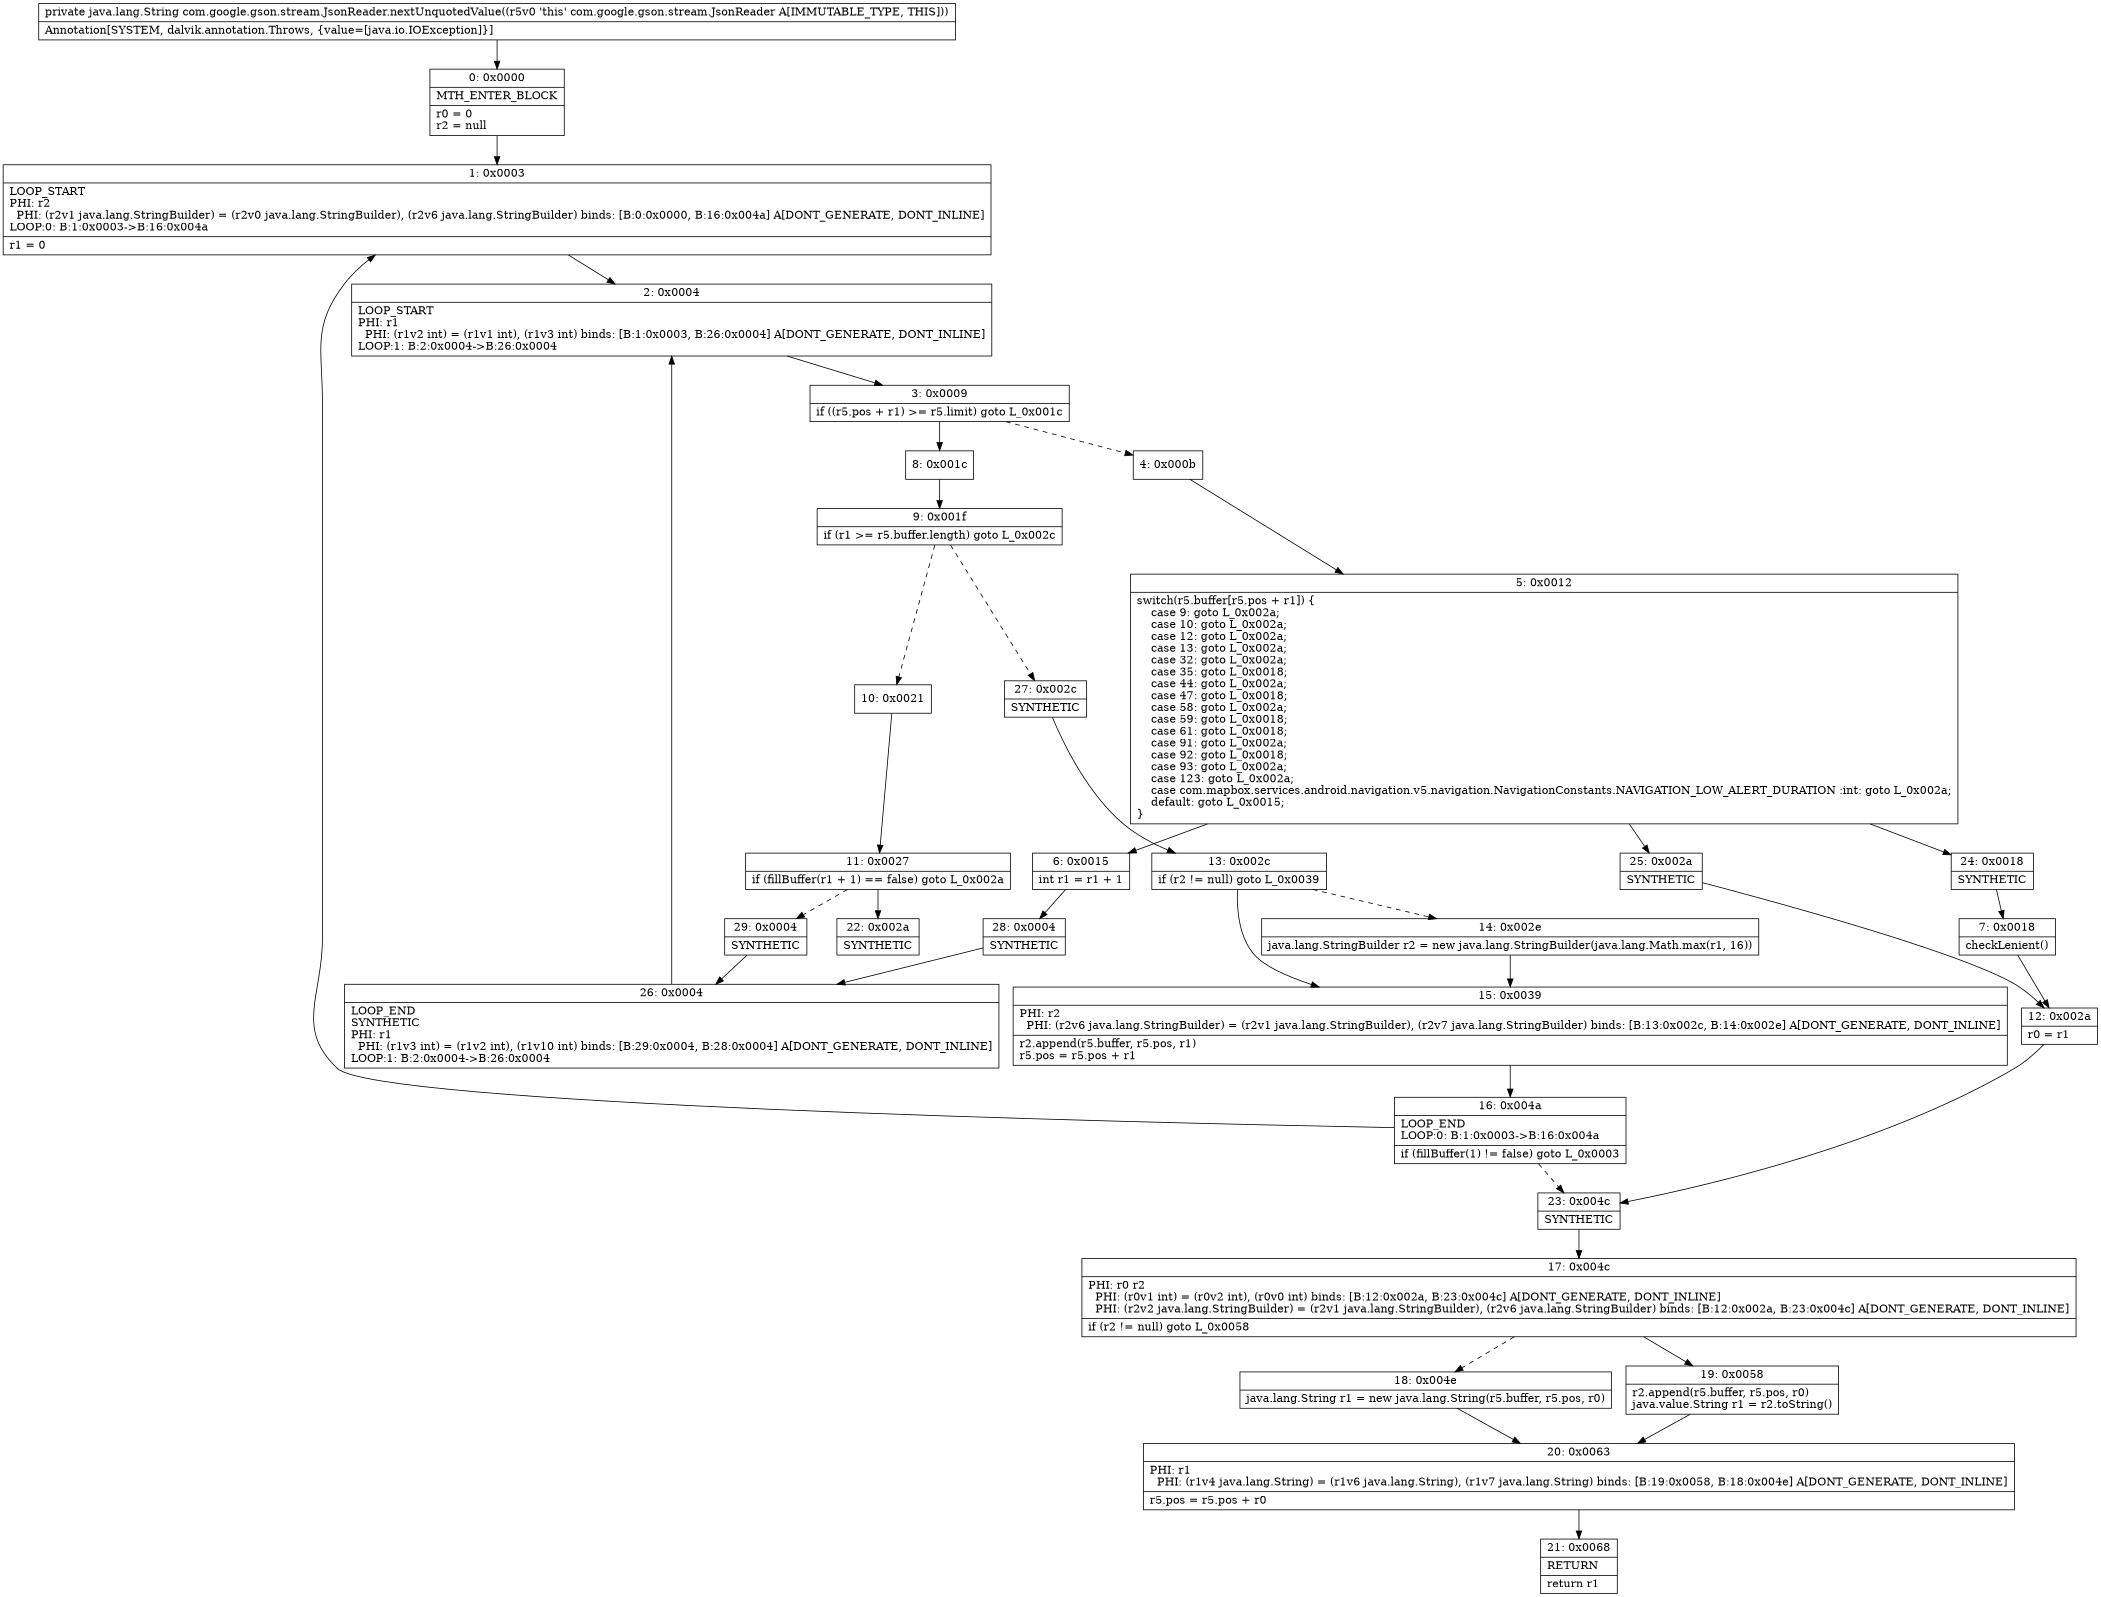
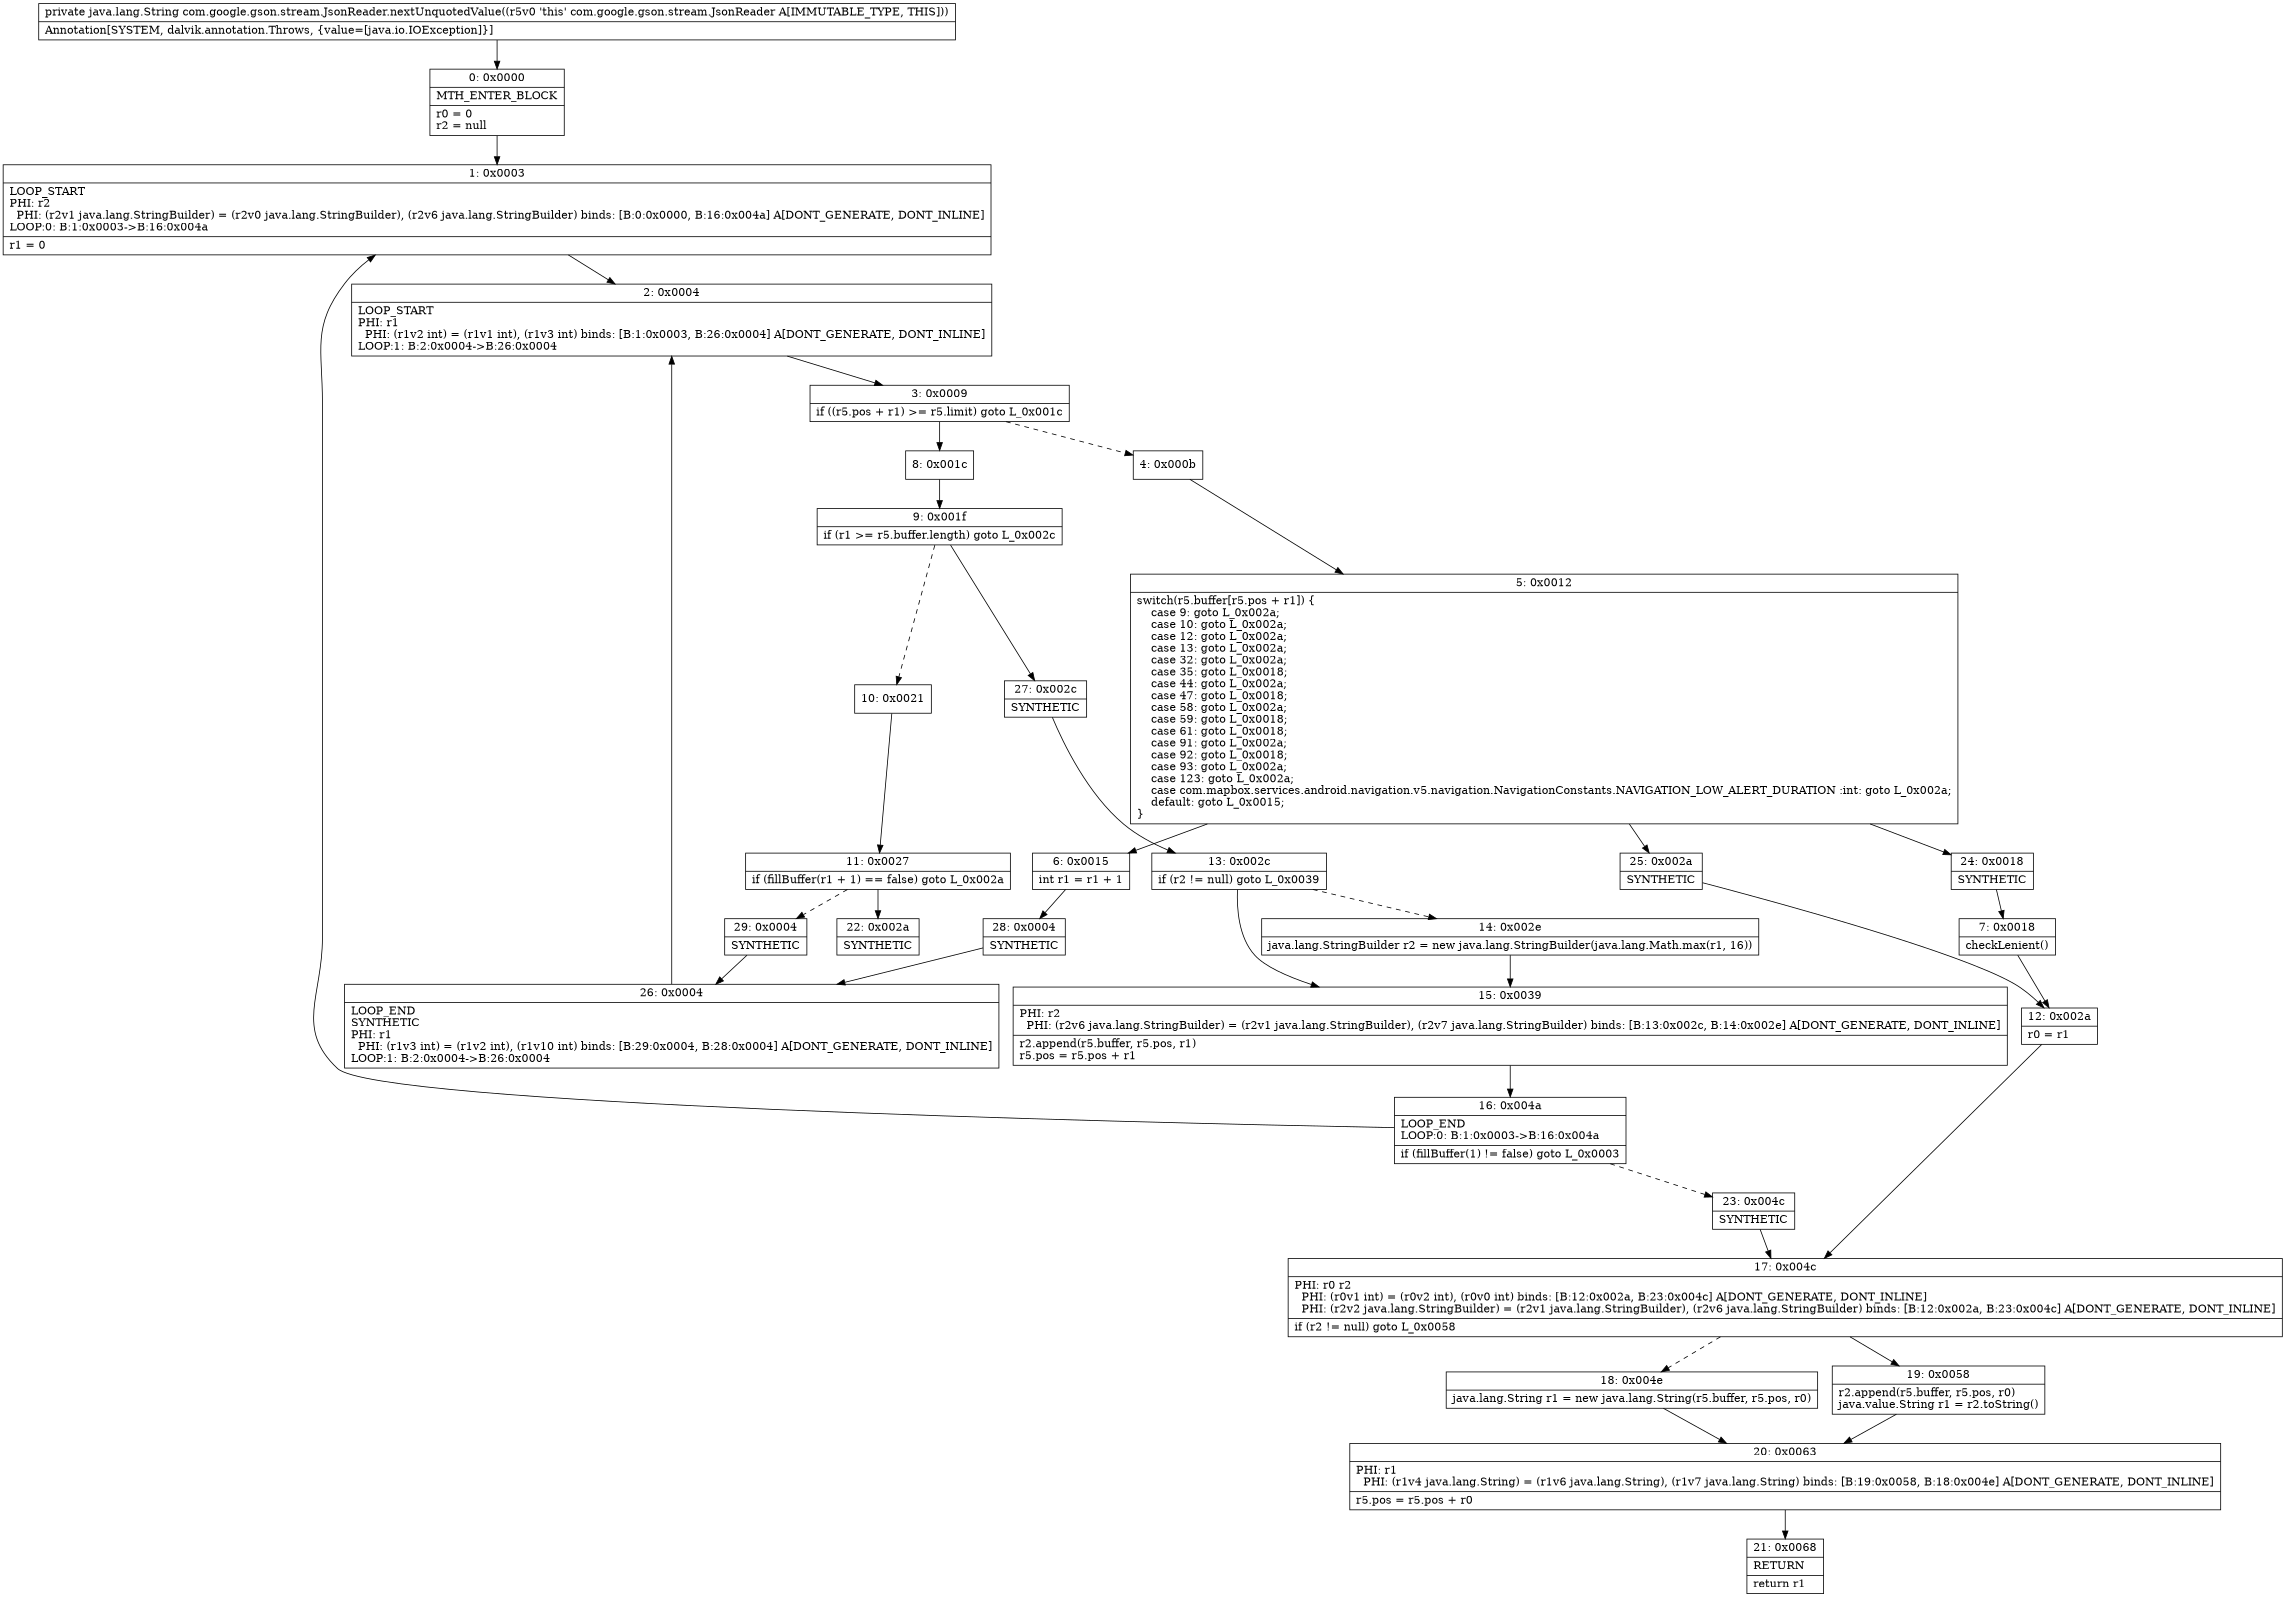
(991, 609) -> (991, 609)
(1844, 1144) -> (1936, 1149)
